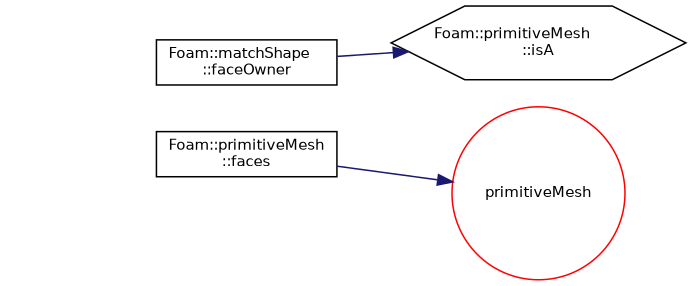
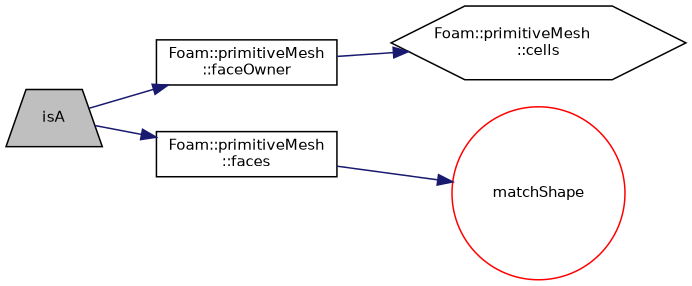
(538, 43) -> (538, 43)
(247, 62) -> (247, 62)
none -> (54, 118)
(538, 193) -> (538, 193)
